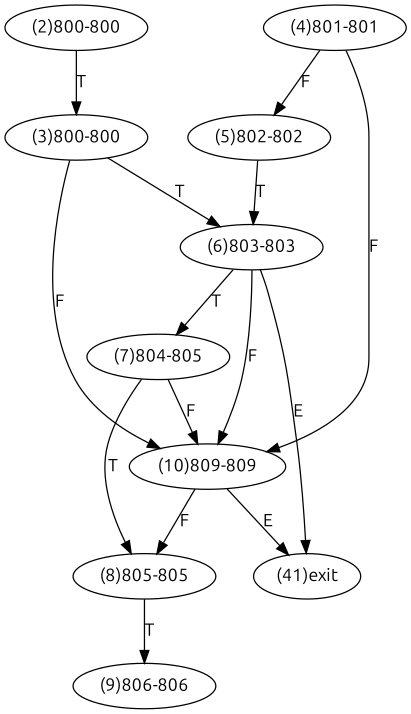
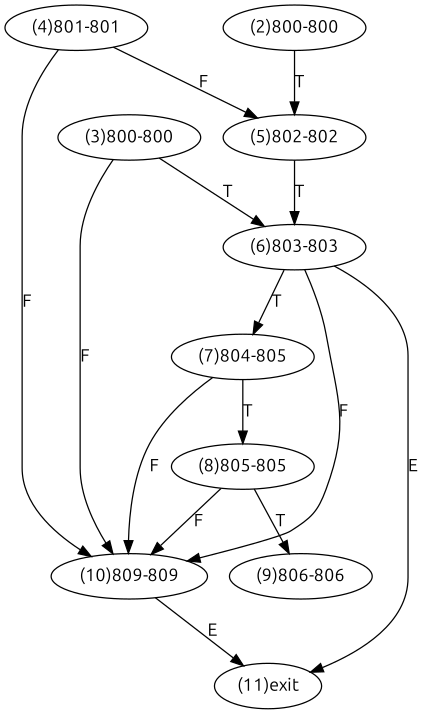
(76, 76) -> (295, 76)
(179, 516) -> (191, 517)
(307, 576) -> (268, 686)
